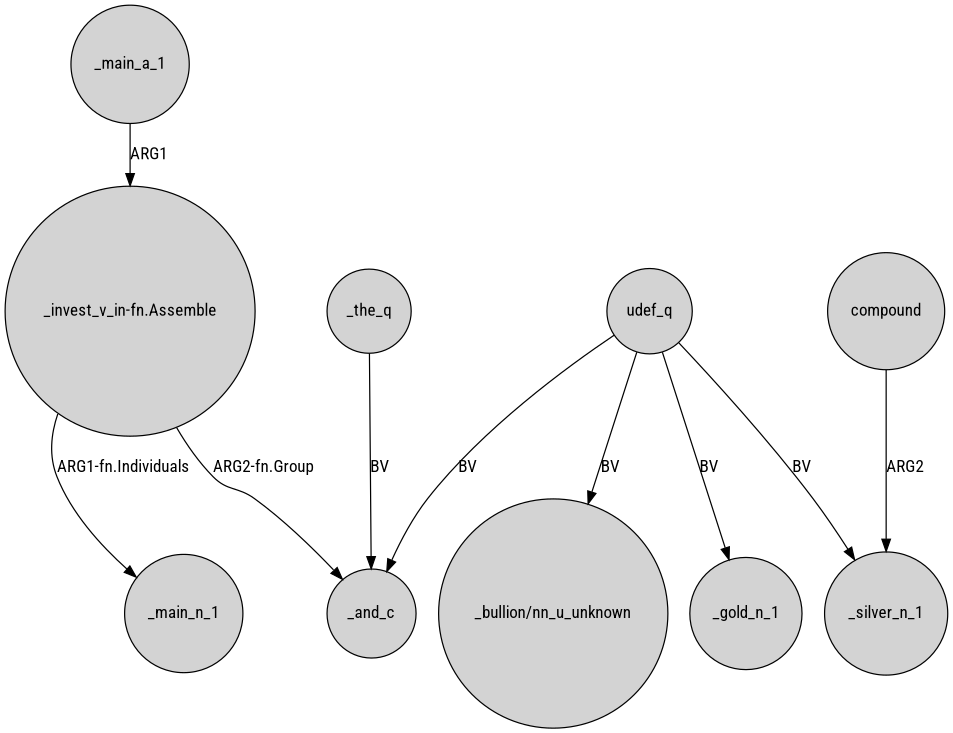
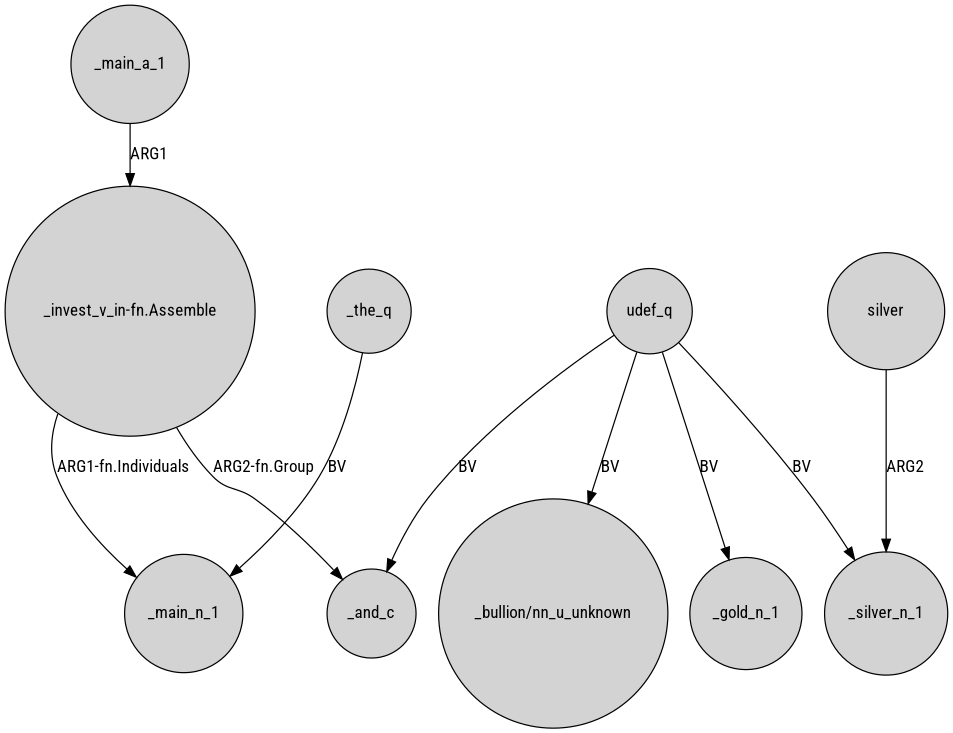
(886, 311) -> (886, 311)
(370, 455) -> (322, 472)
